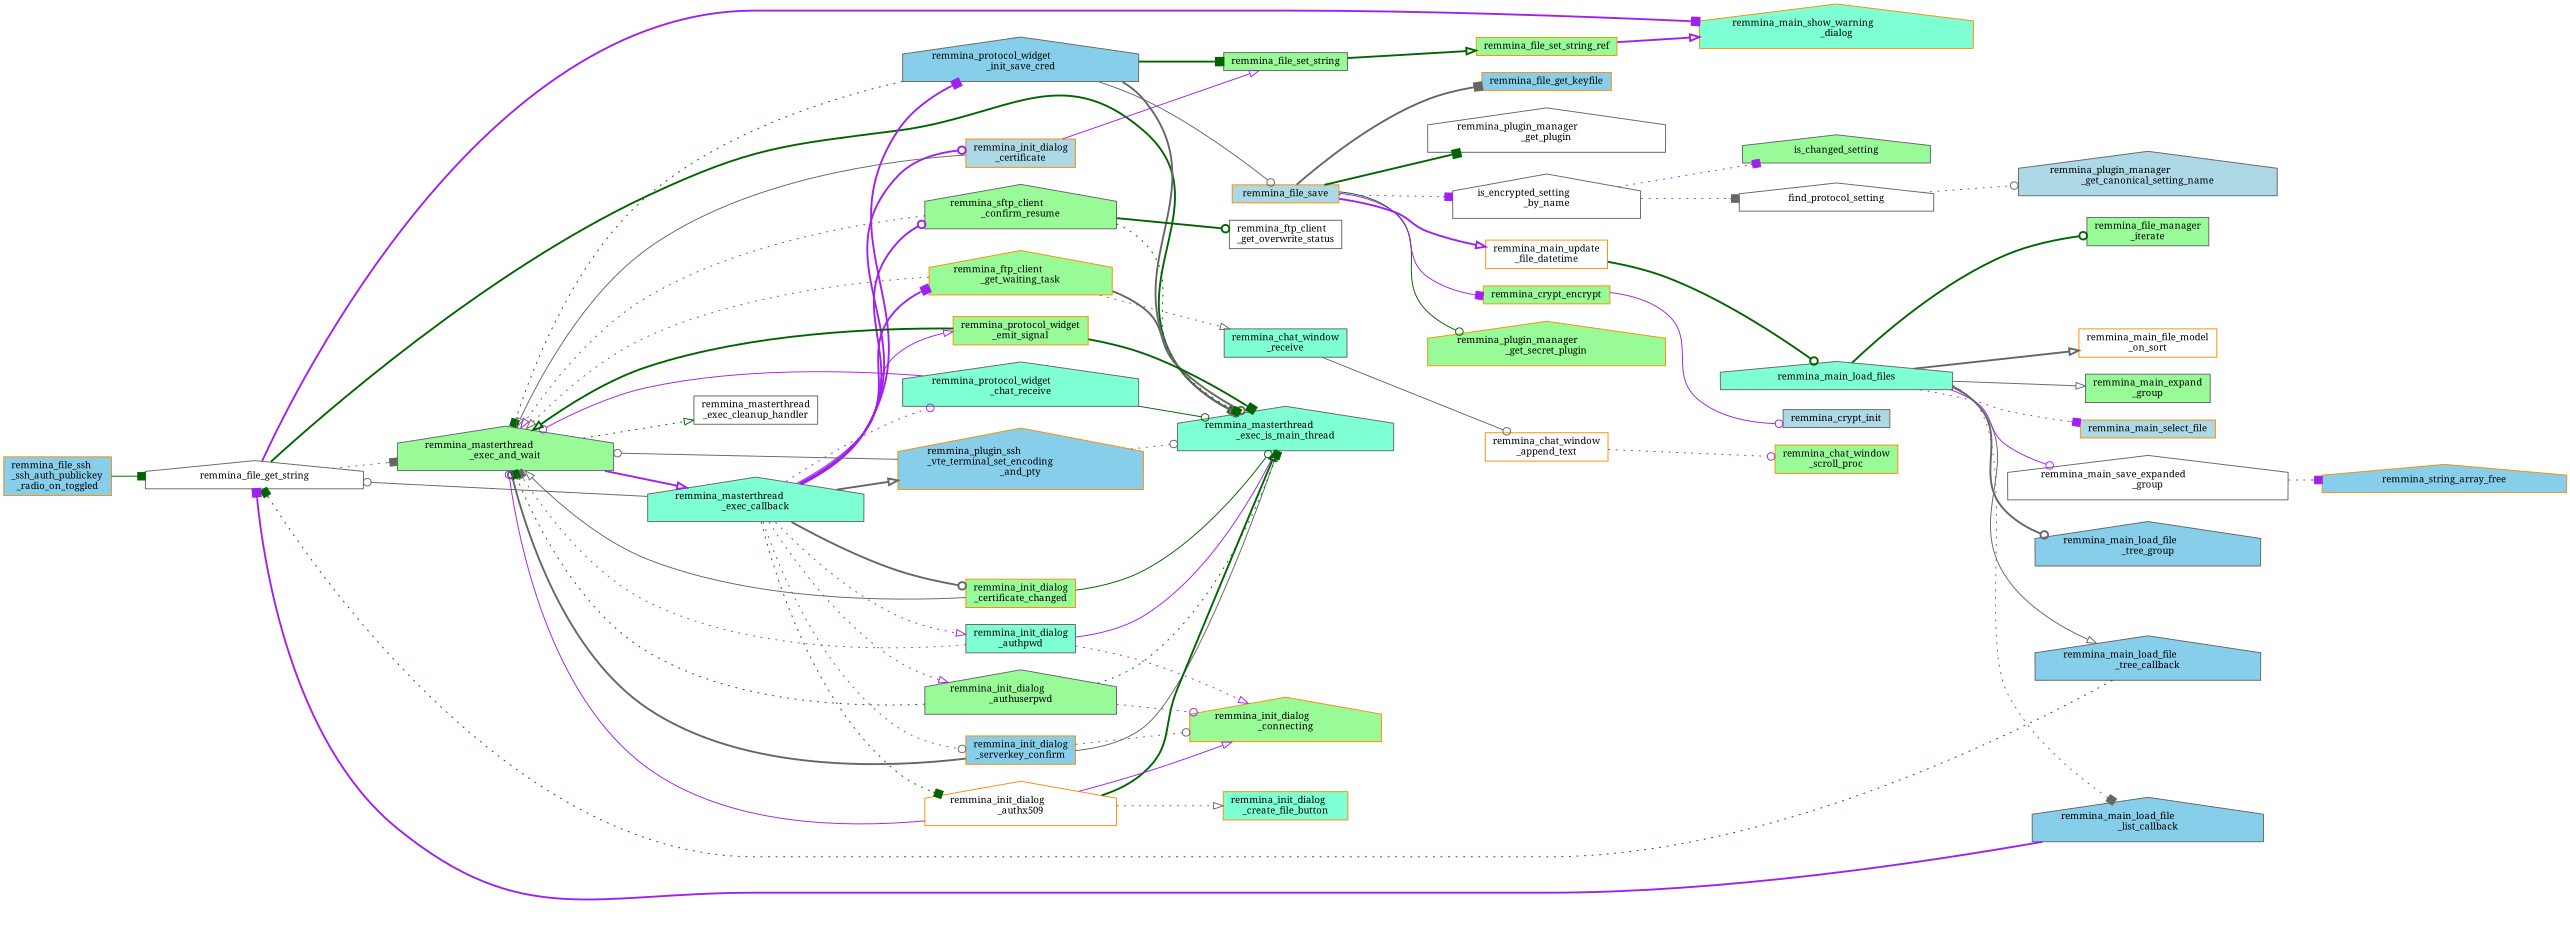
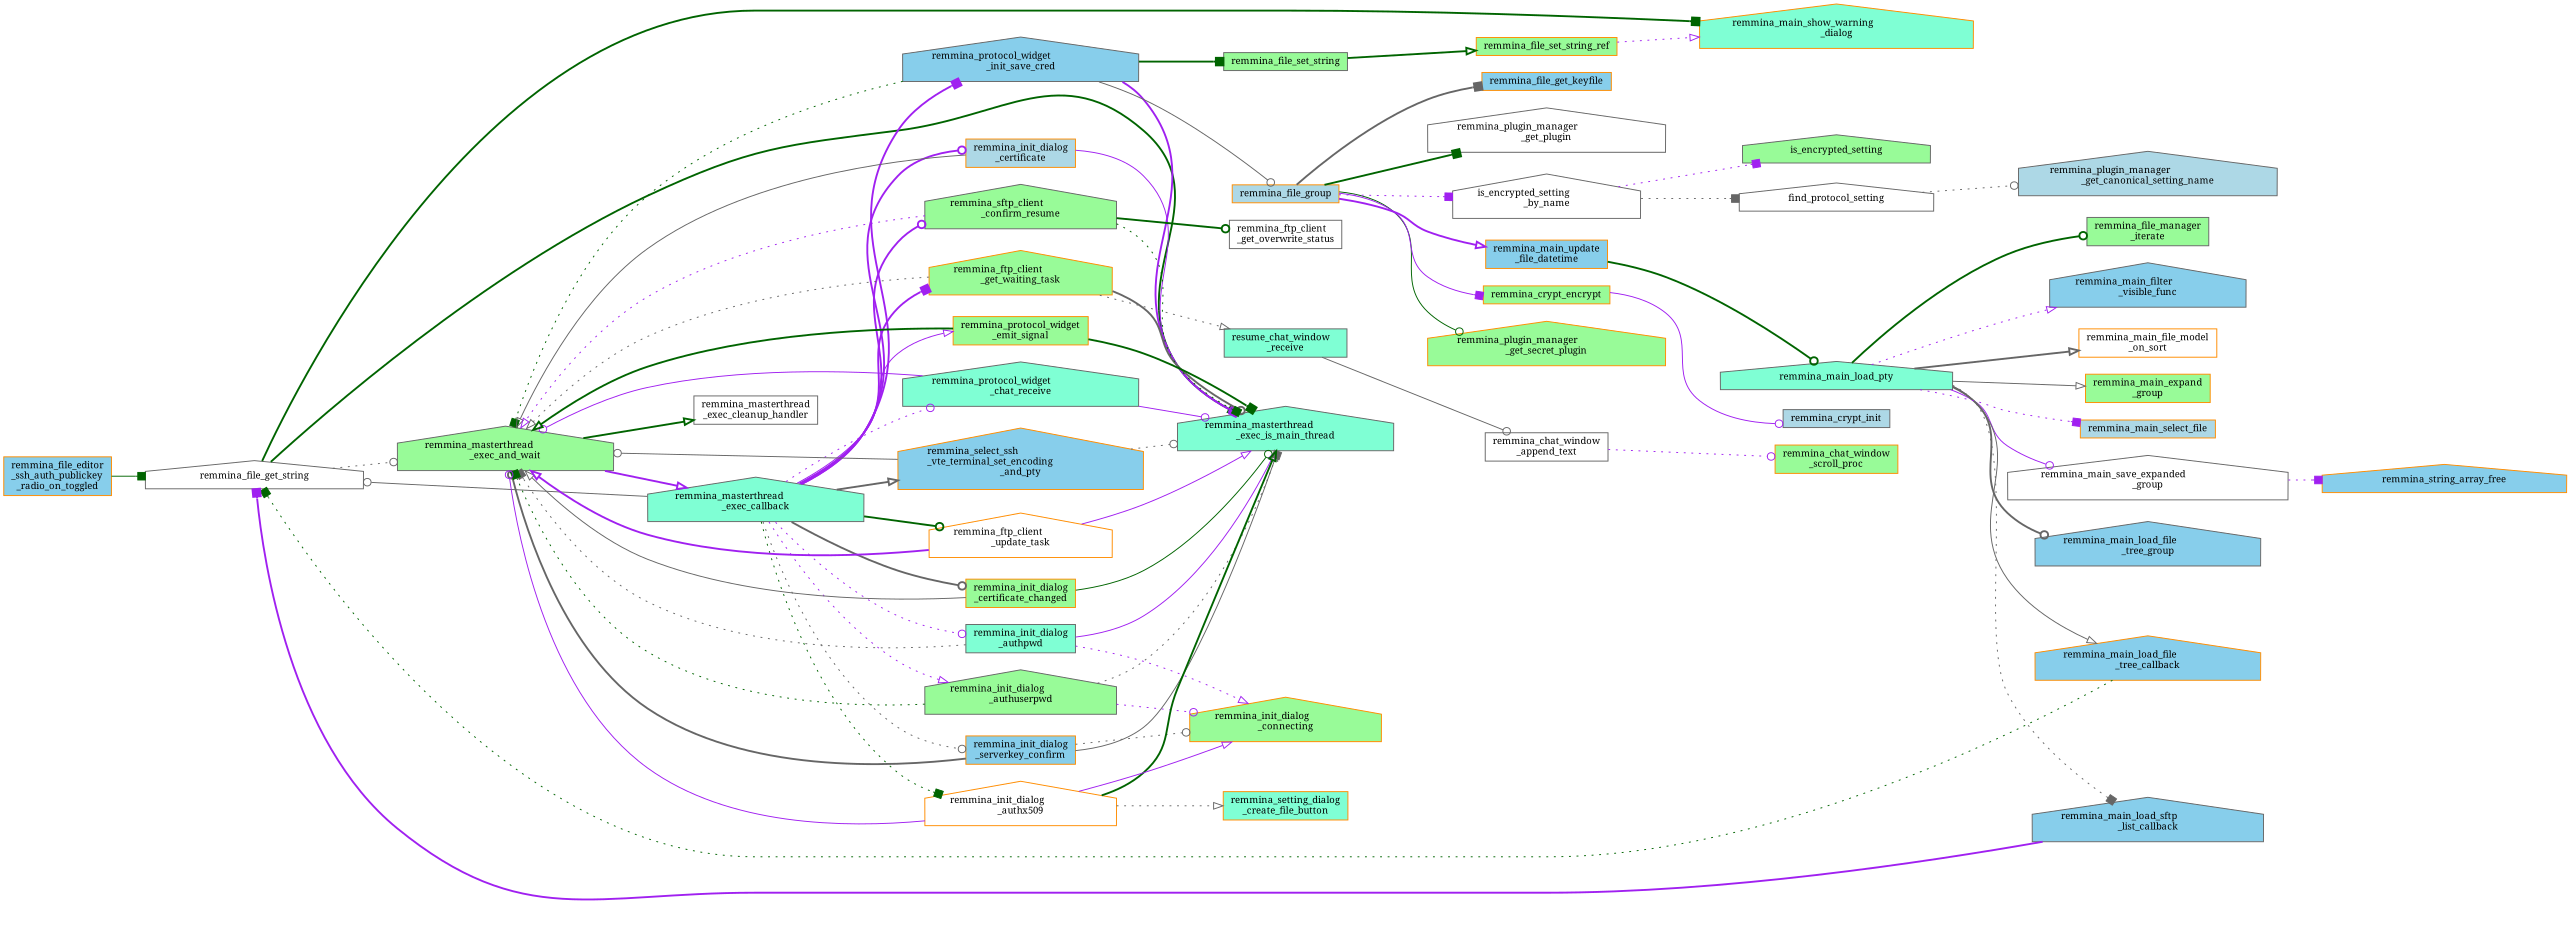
(872, 11) -> (872, 11)
(1653, 40) -> (1653, 40)
(1165, 103) -> (1163, 207)
(1836, 150) -> (1836, 150)
(1286, 194) -> (1286, 194)
(1160, 251) -> (1160, 251)
(1547, 254) -> (1547, 254)
none -> (2148, 287)
(1286, 343) -> (1286, 343)
(1836, 377) -> (1836, 377)
(2148, 388) -> (2148, 388)
(1170, 412) -> (1170, 412)
(634, 430) -> (634, 430)
(1547, 447) -> (1547, 447)
(1021, 462) -> (1021, 462)
(361, 465) -> (361, 465)
(58, 476) -> (58, 476)
none -> (1021, 538)
(854, 590) -> (854, 590)
(1208, 591) -> (1208, 591)
(2148, 660) -> (2148, 660)
(1286, 806) -> (1286, 806)
(2148, 822) -> (2148, 822)
